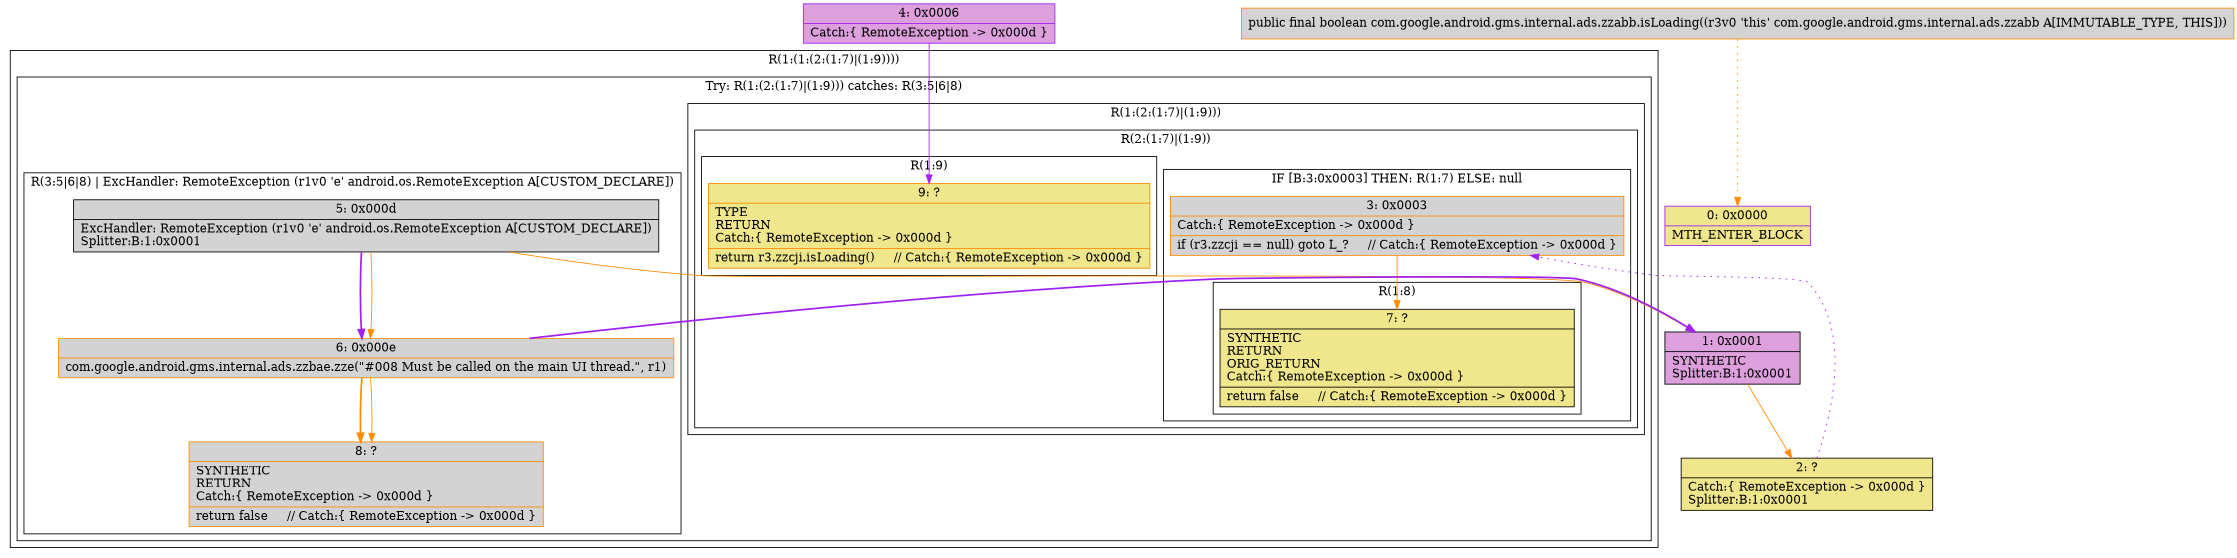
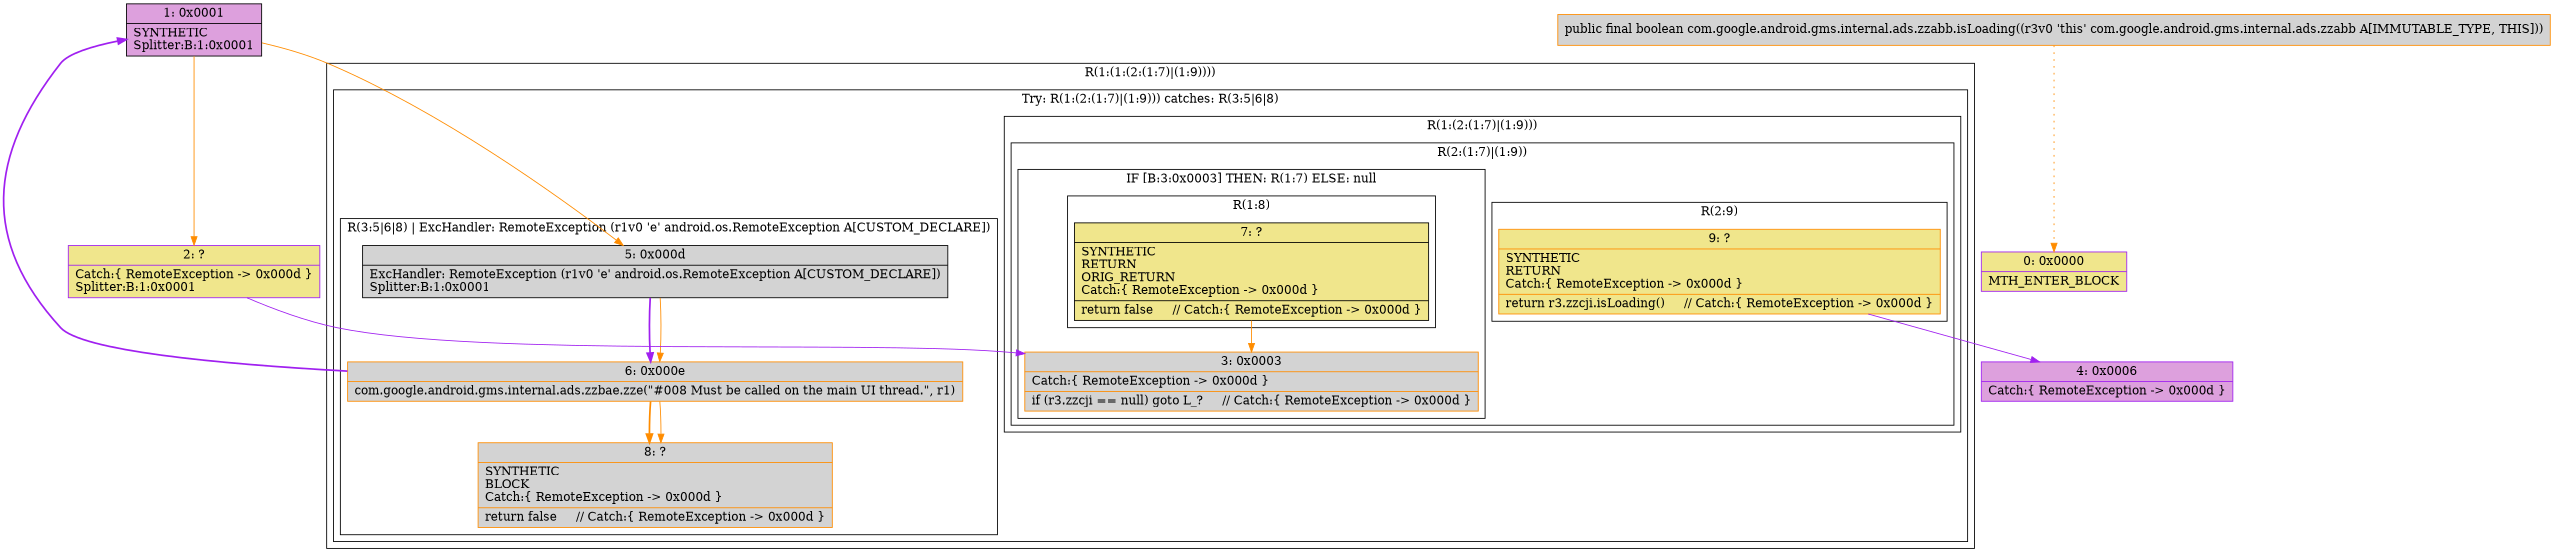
(929, 109) -> (1946, 336)
(929, 166) -> (1719, 212)
(732, 213) -> (1543, 258)
(1397, 271) -> (1252, 333)
(1102, 276) -> (448, 125)
(1765, 278) -> (629, 346)
(224, 484) -> (507, 485)
(1807, 484) -> (194, 272)
